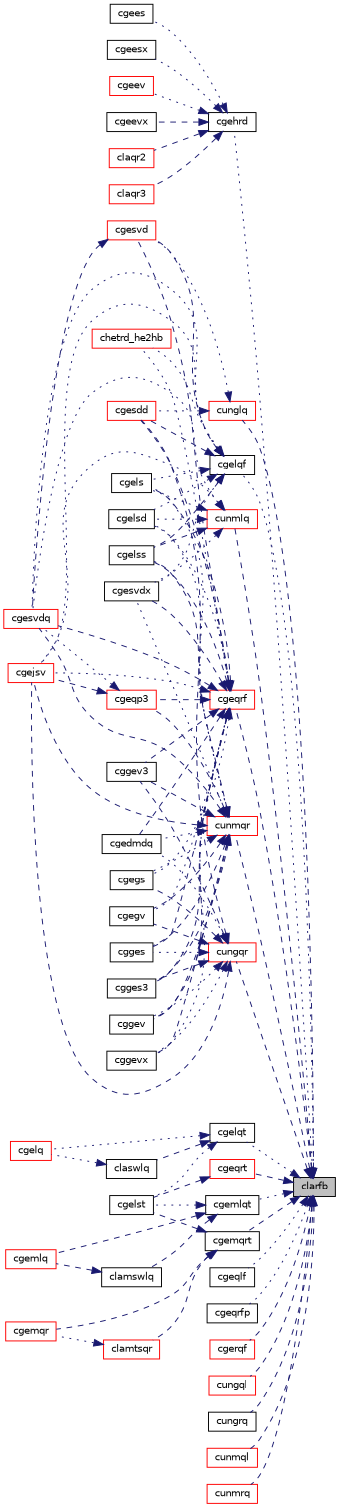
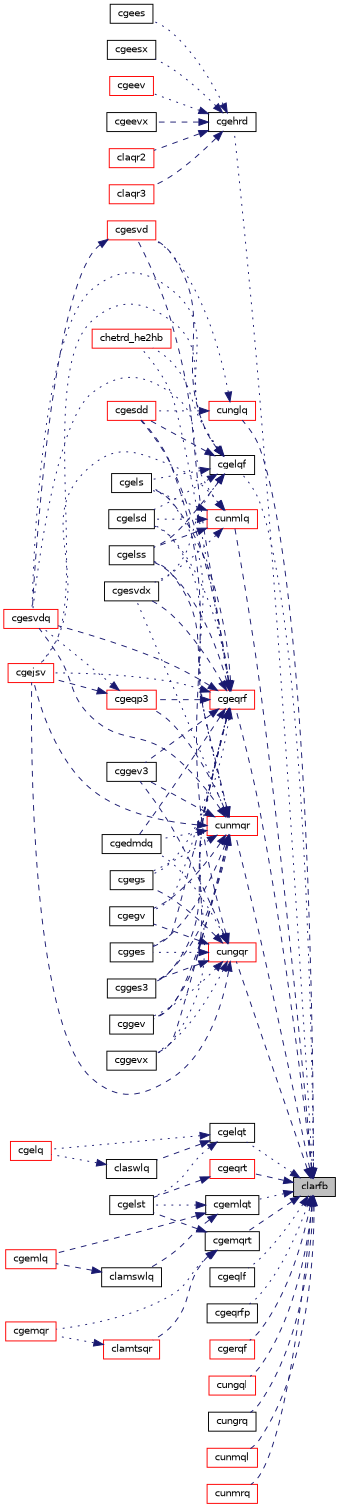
(142, 1309) -> (142, 1309)
